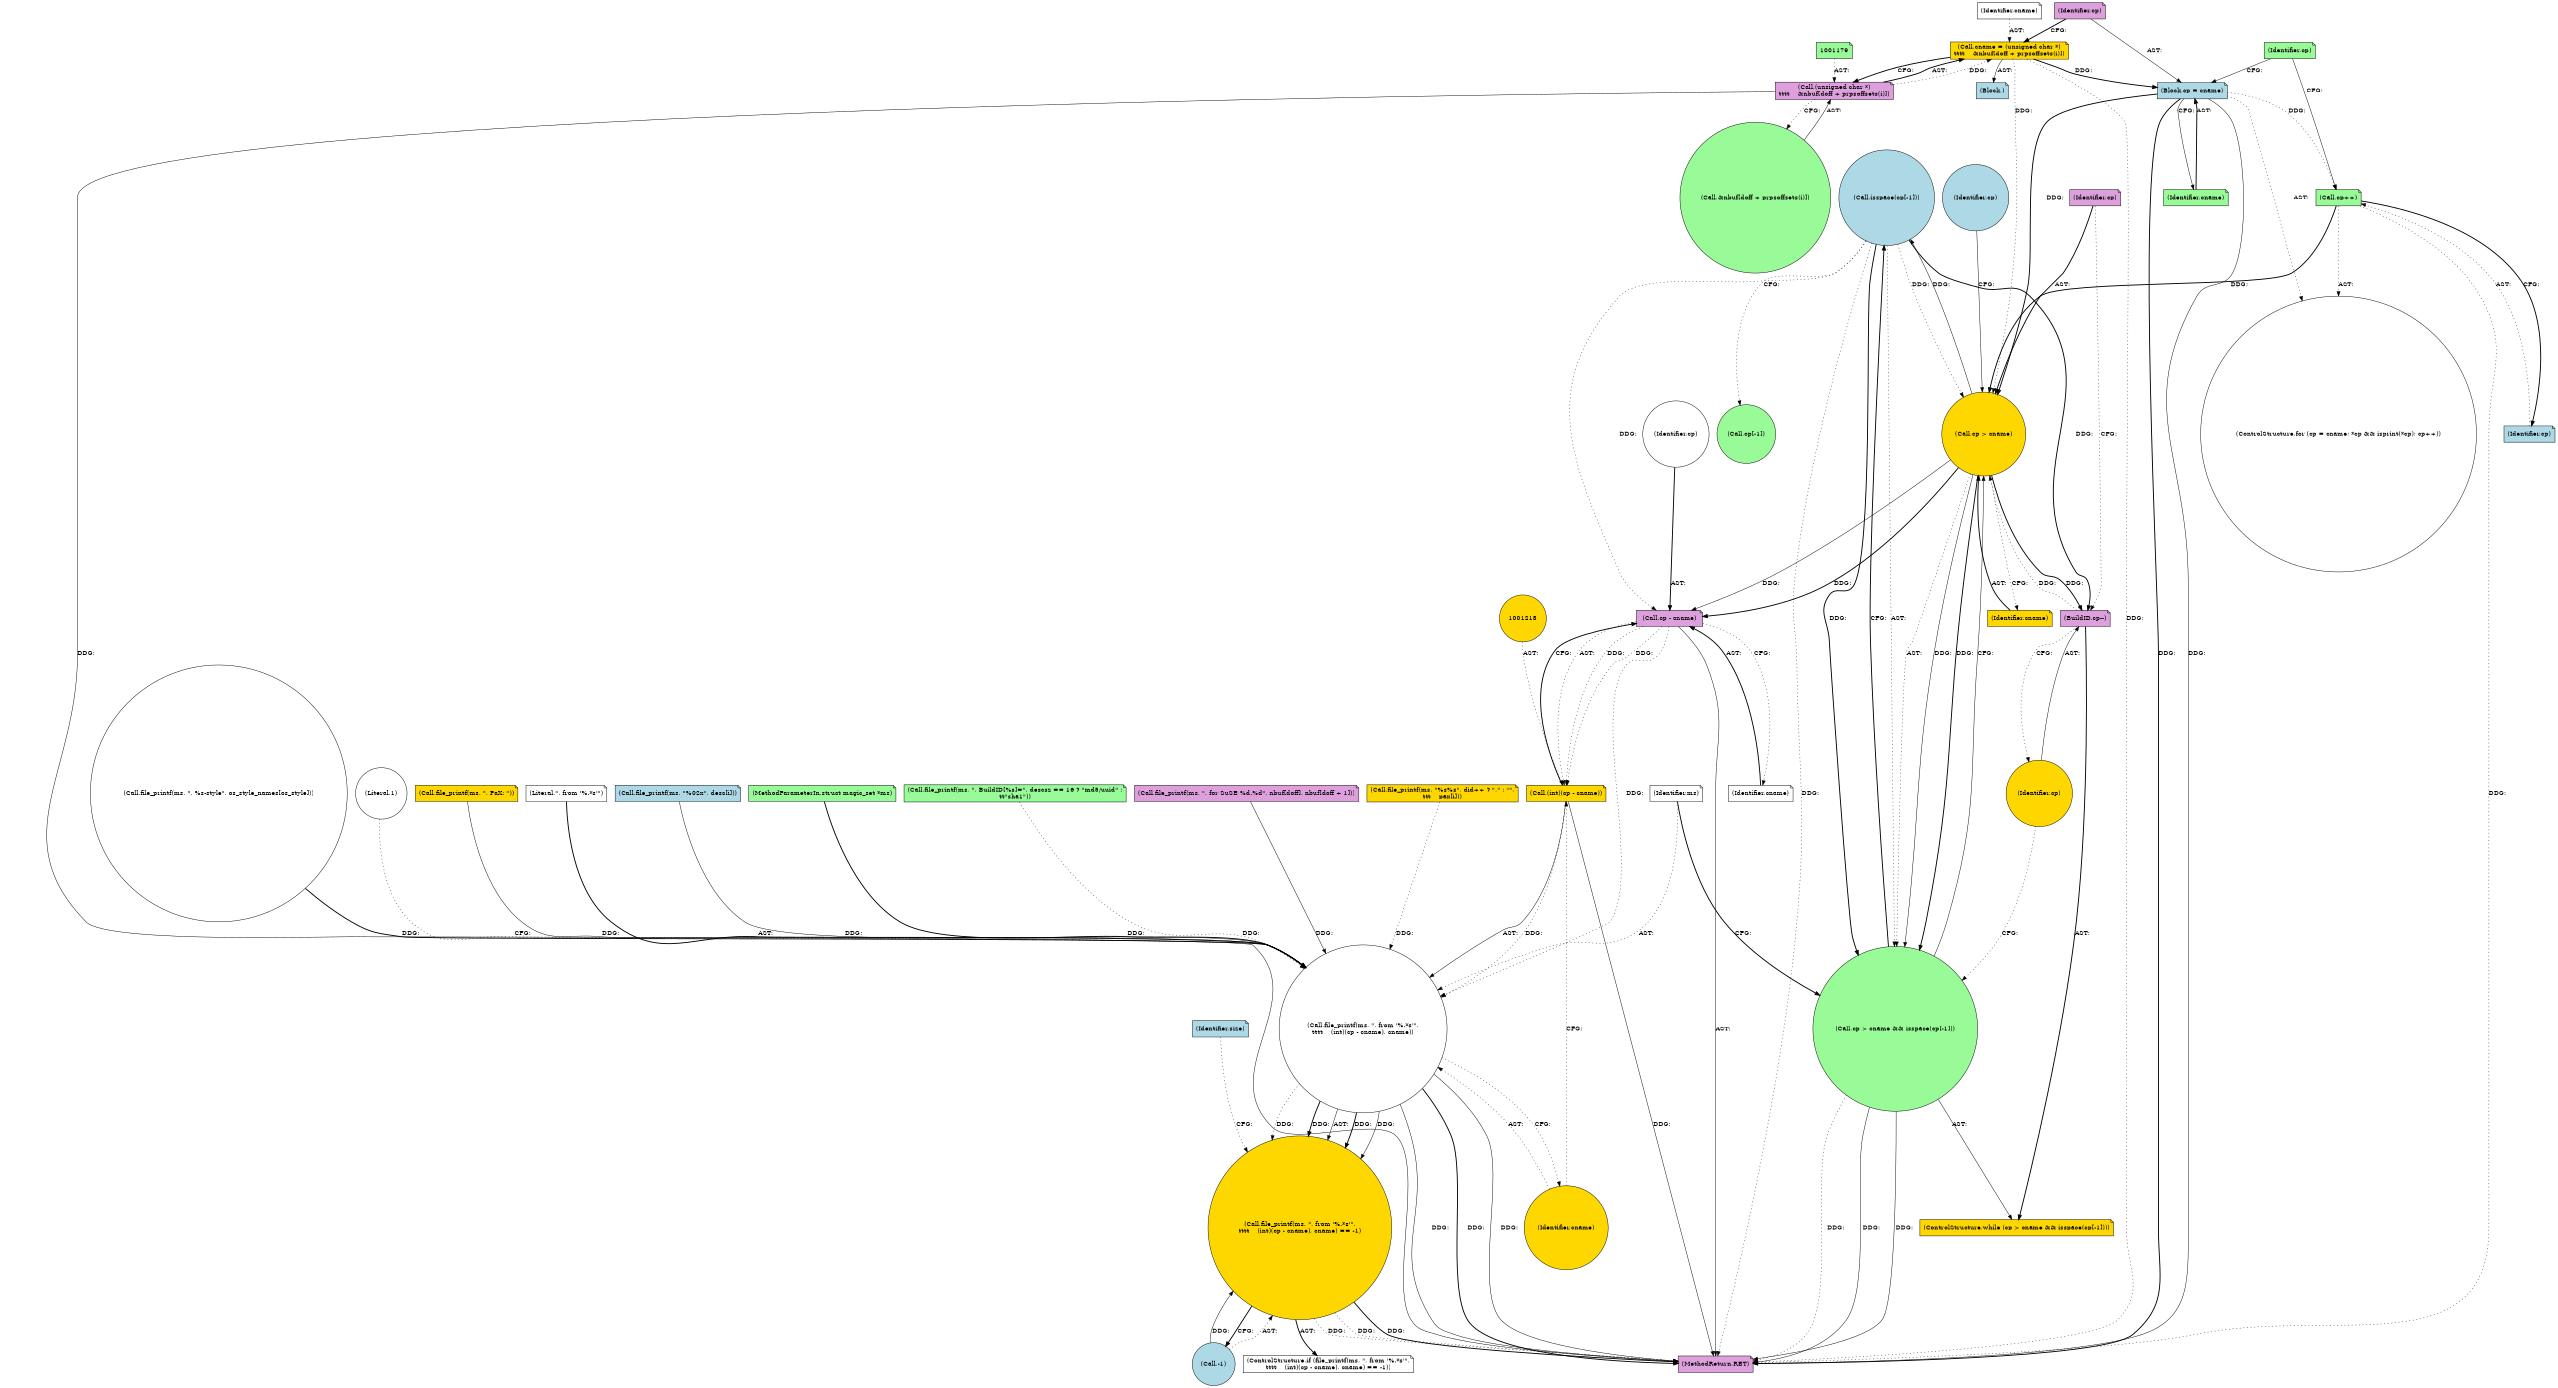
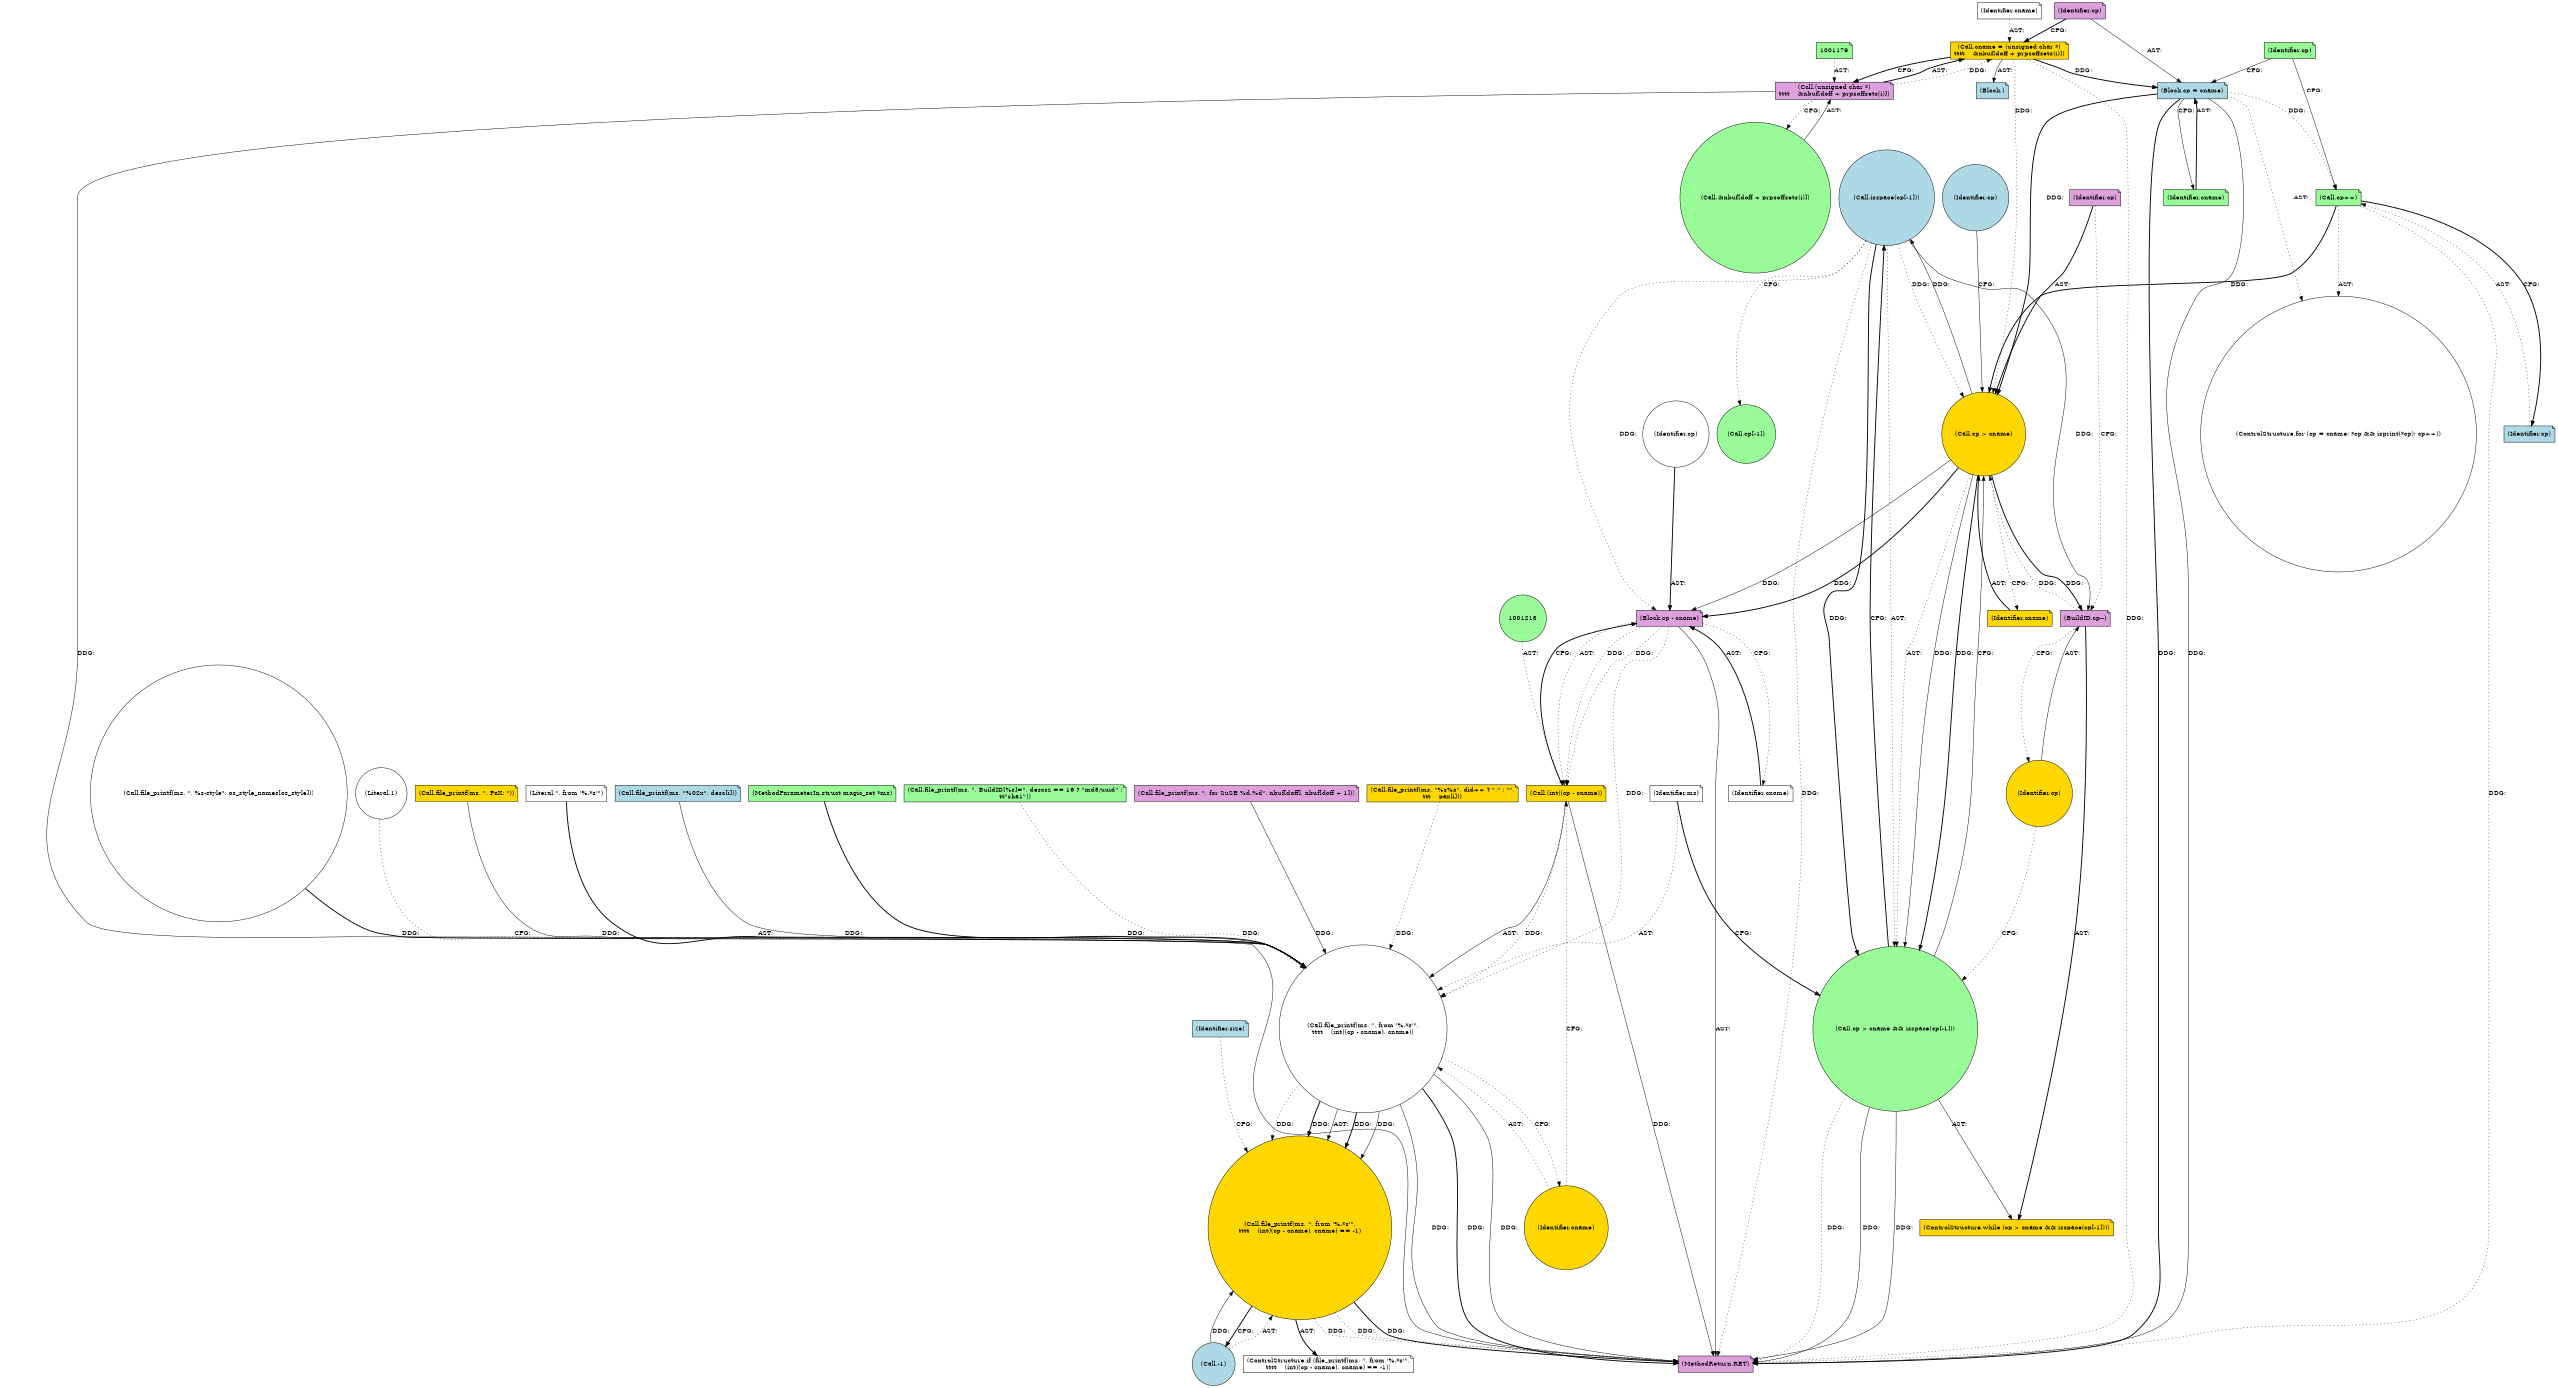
(2065, 381) -> (2065, 381)
(1523, 618) -> (1523, 618)
(1670, 618) -> (1670, 618)
